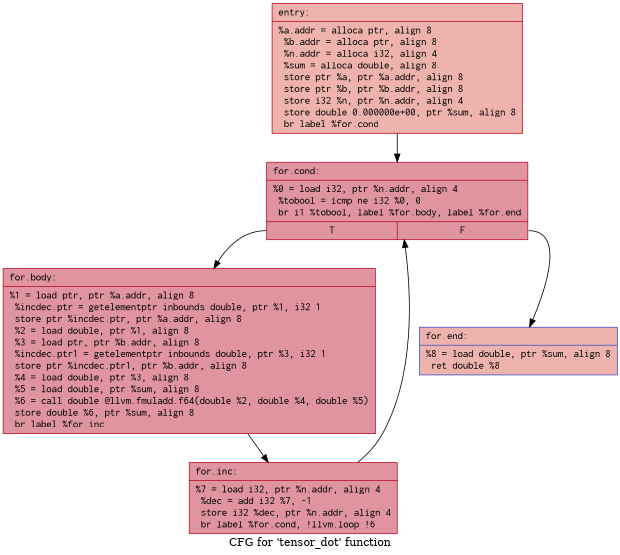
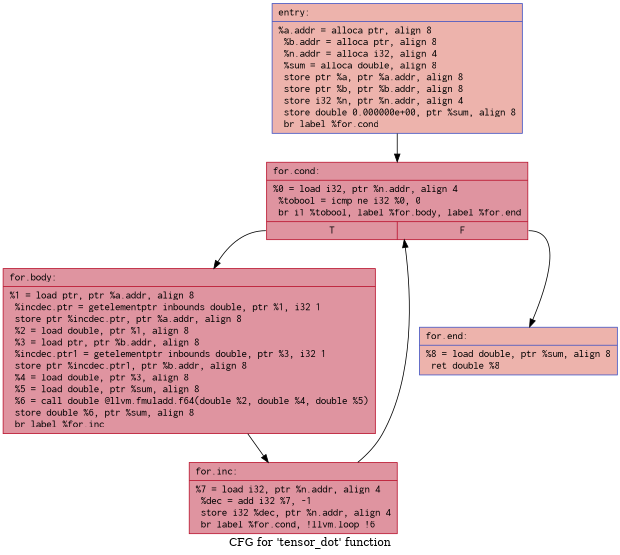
(397, 68) -> (397, 68)
